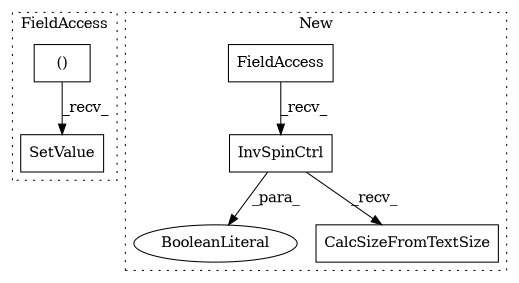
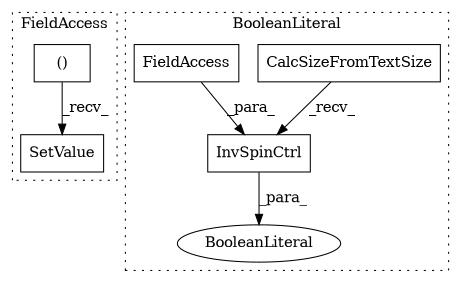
(316, 24) -> (287, 24)
(304, 108) -> (251, 108)
(340, 195) -> (308, 104)
